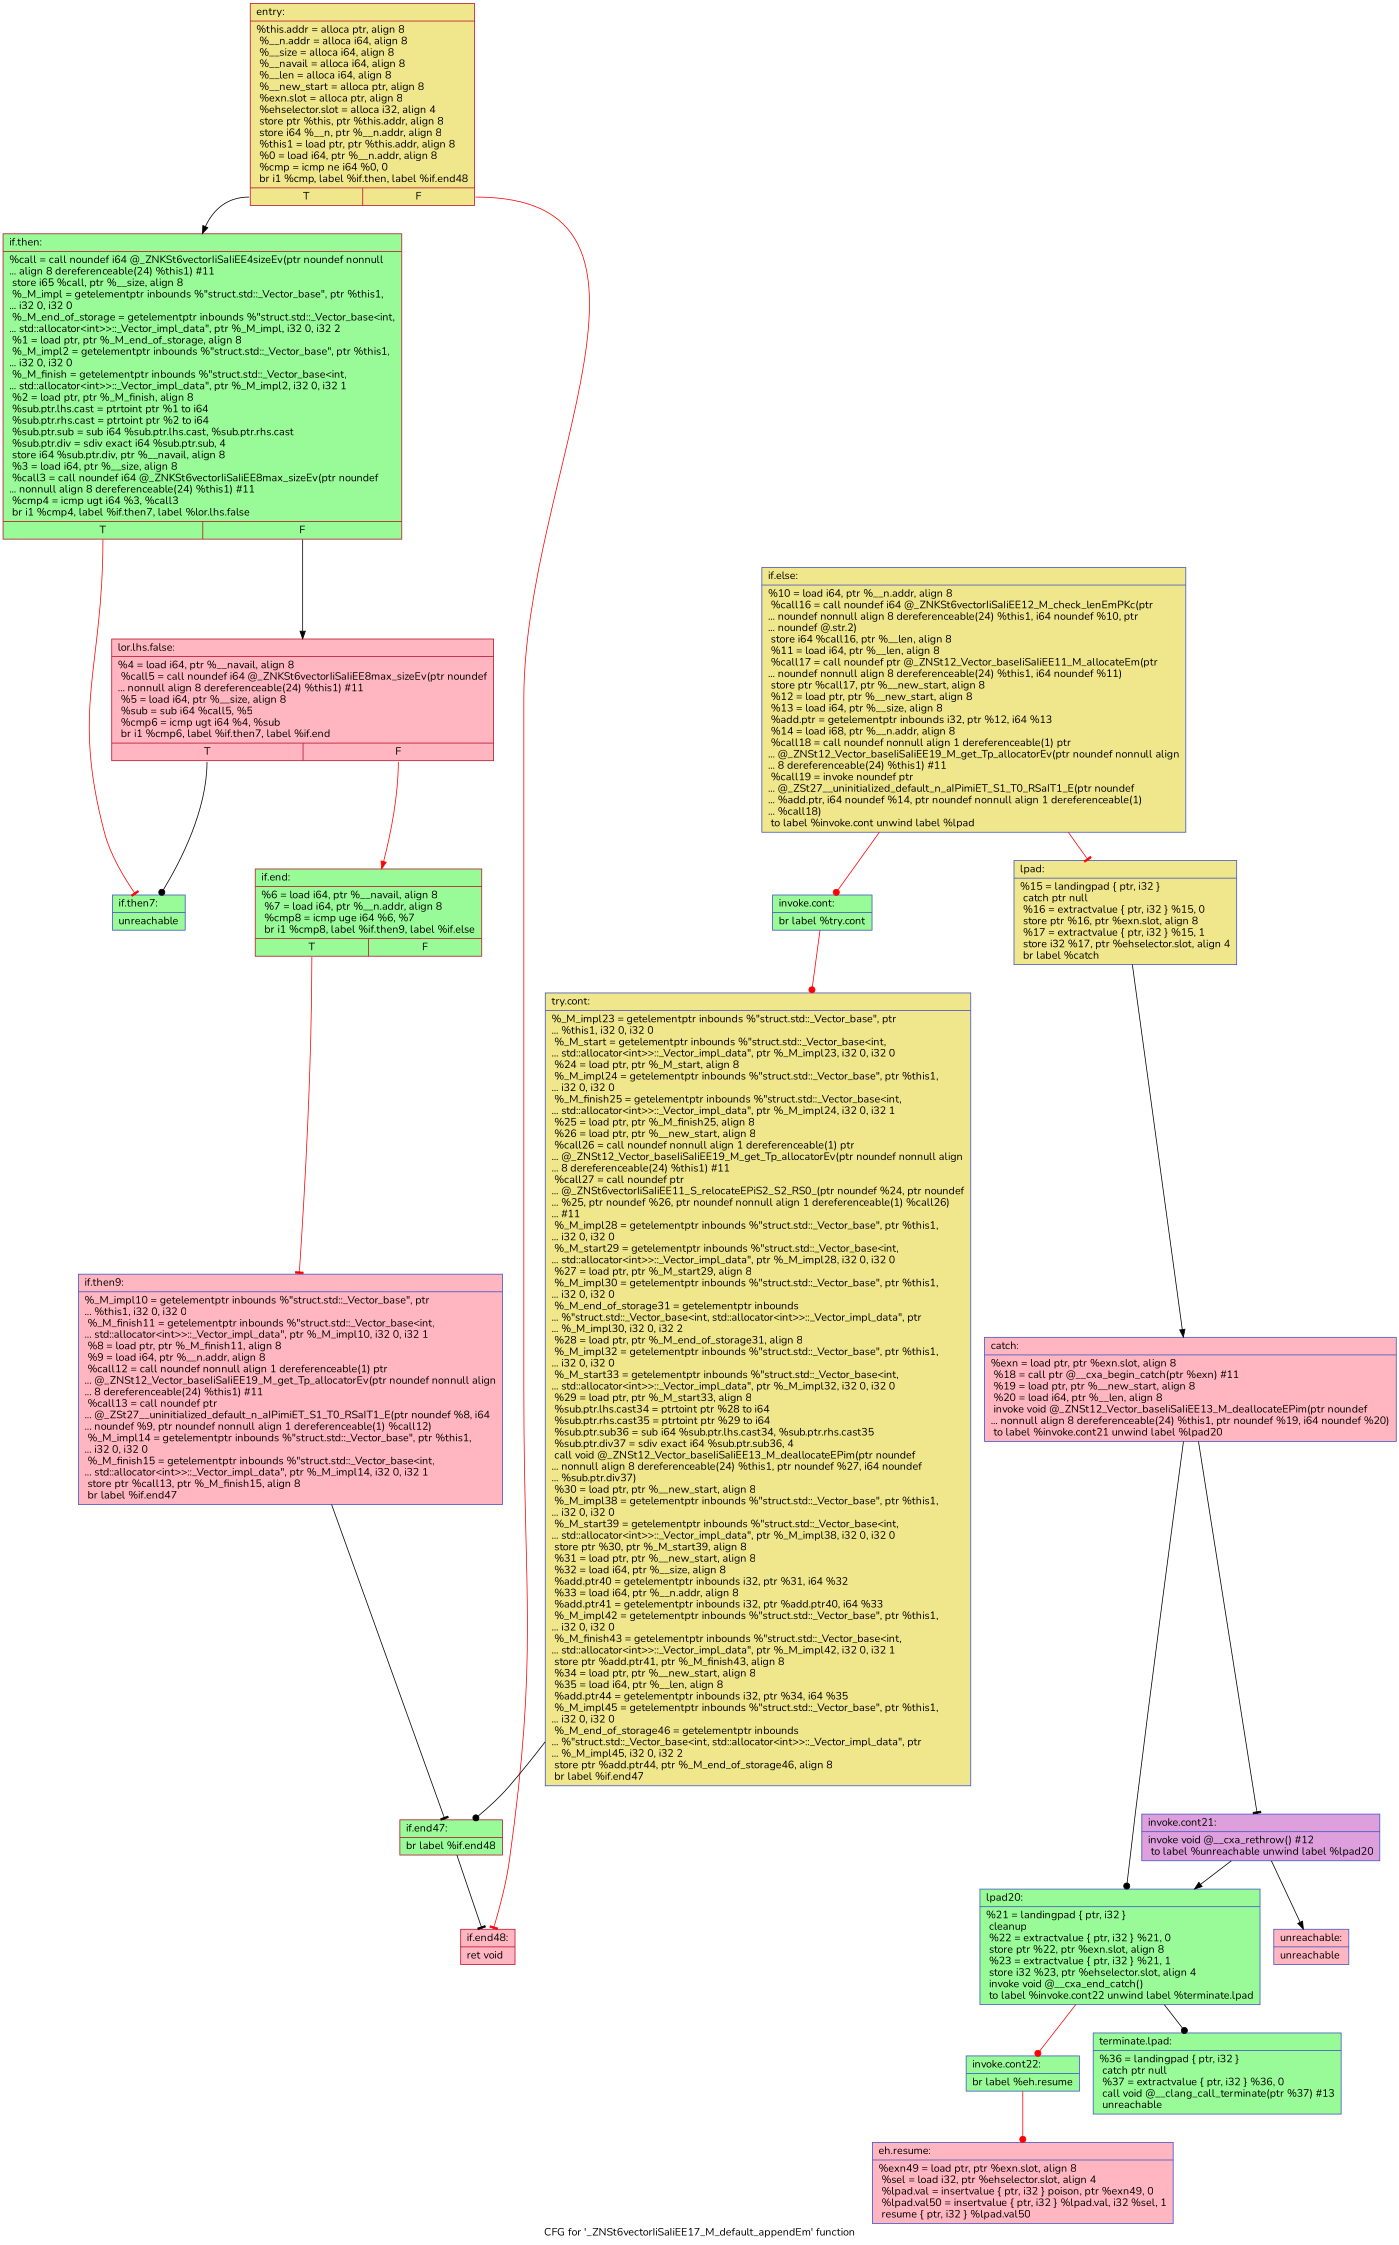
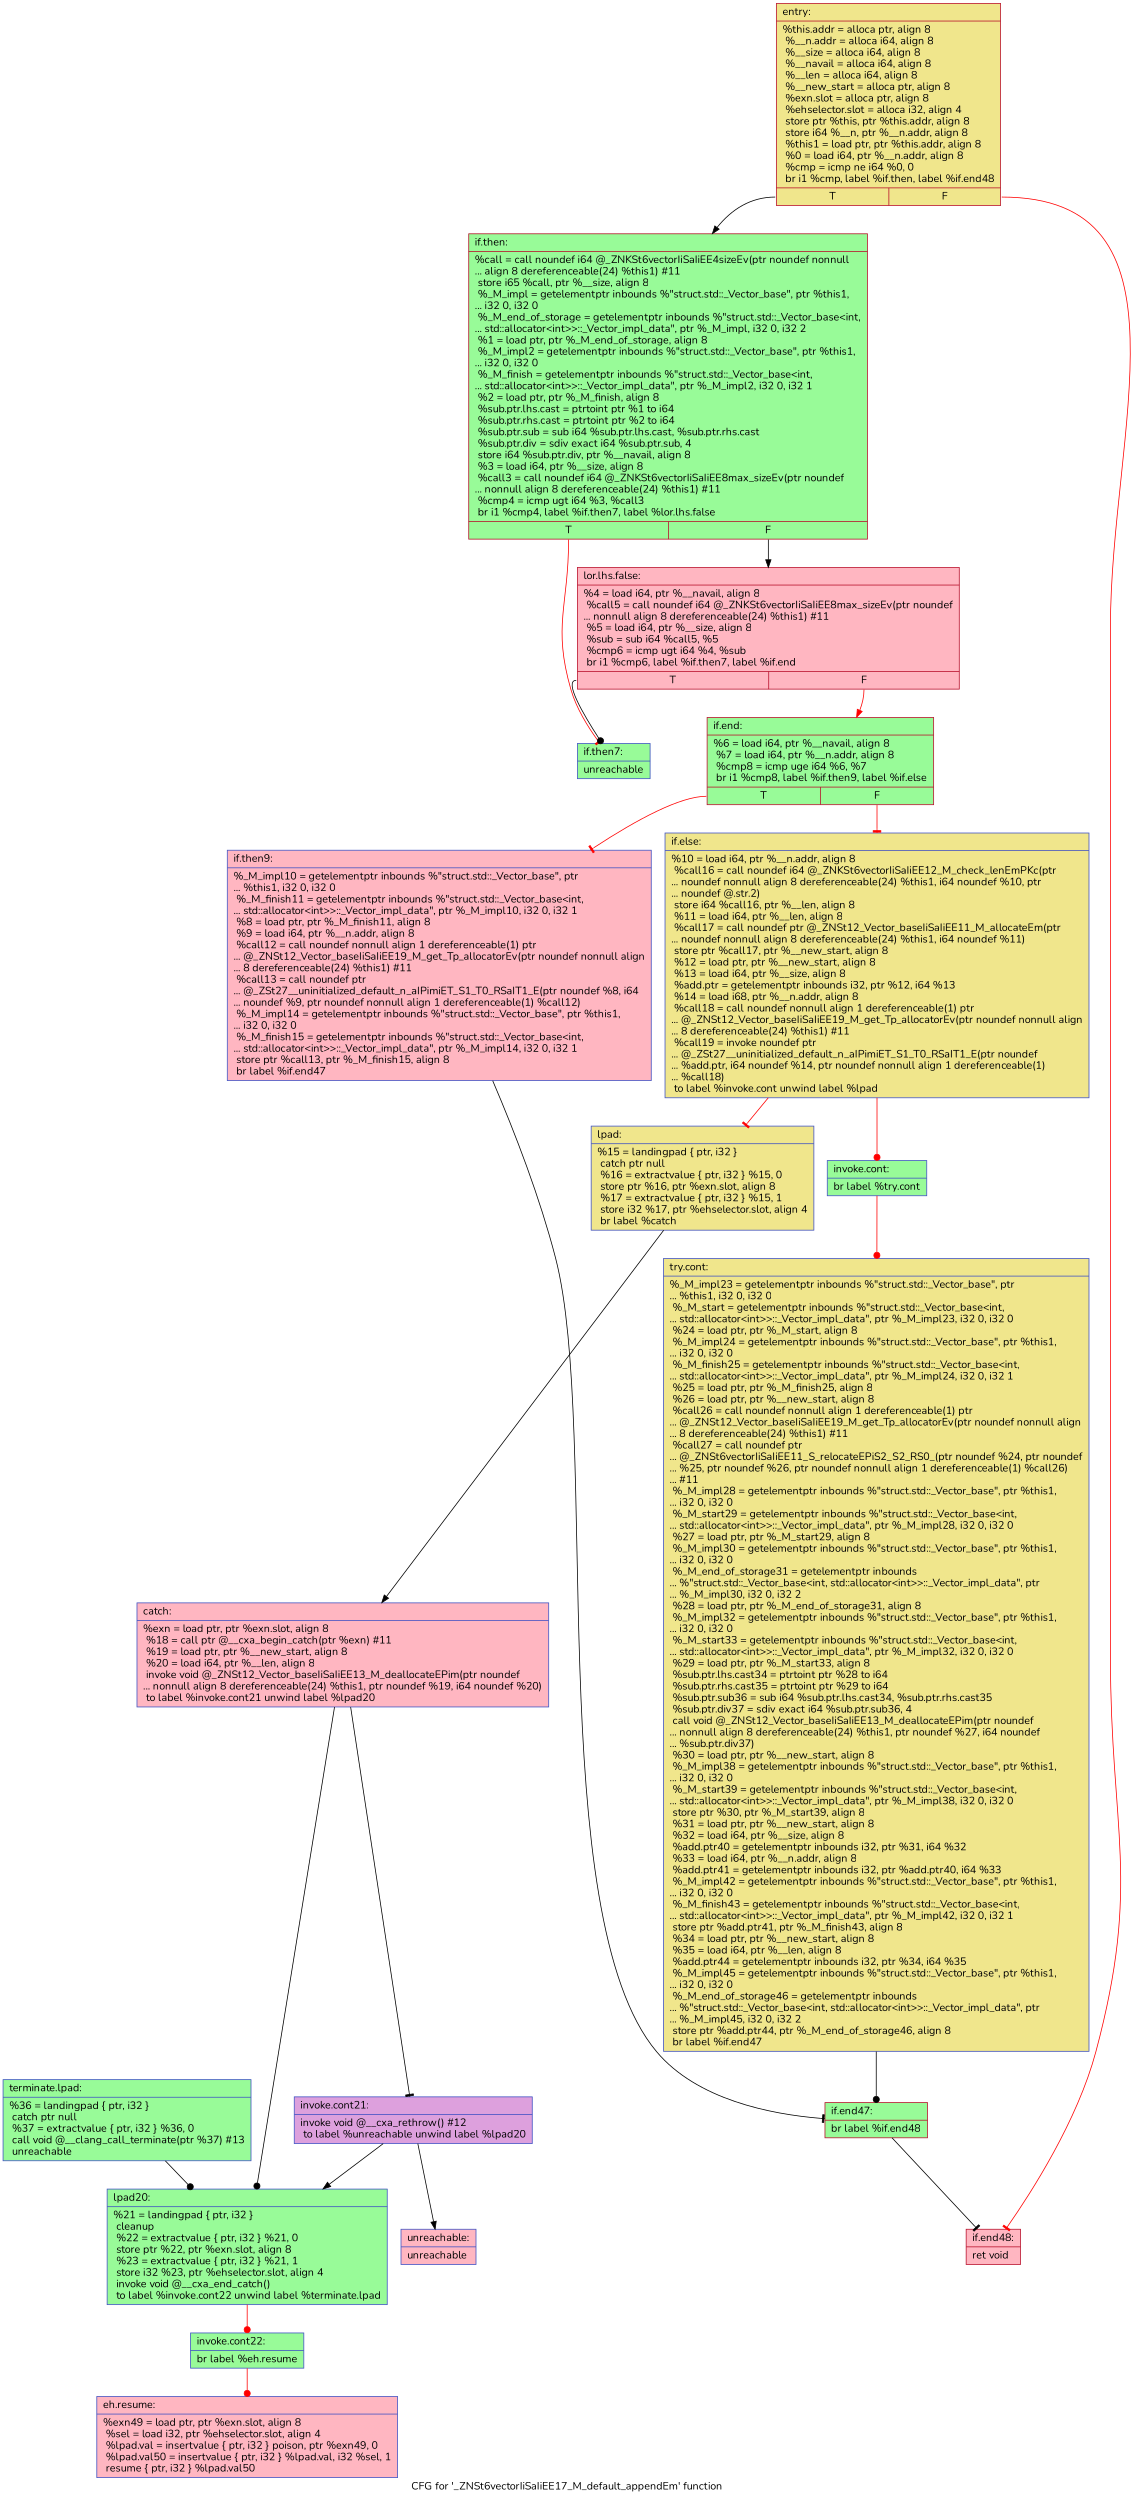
none -> (877, 817)
(1173, 2016) -> (177, 2173)
